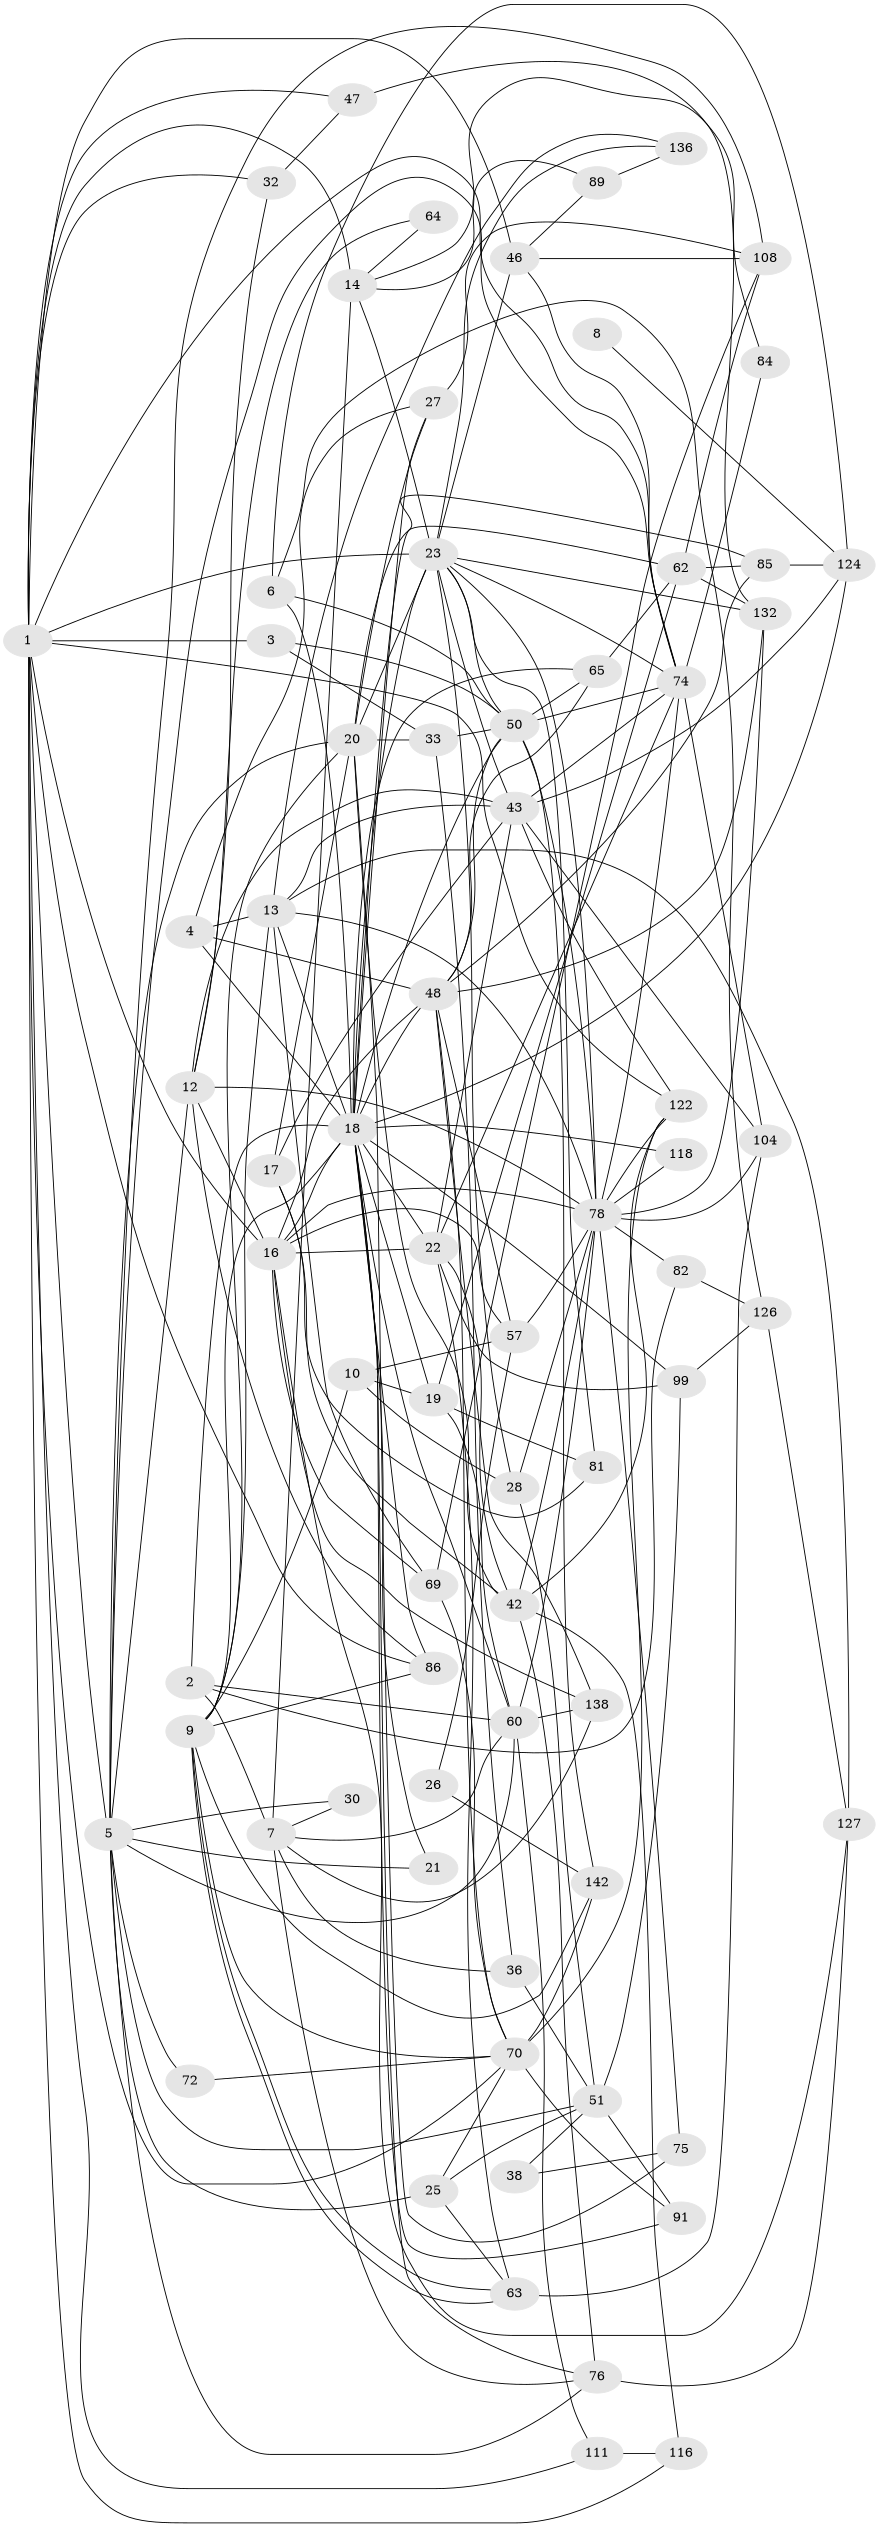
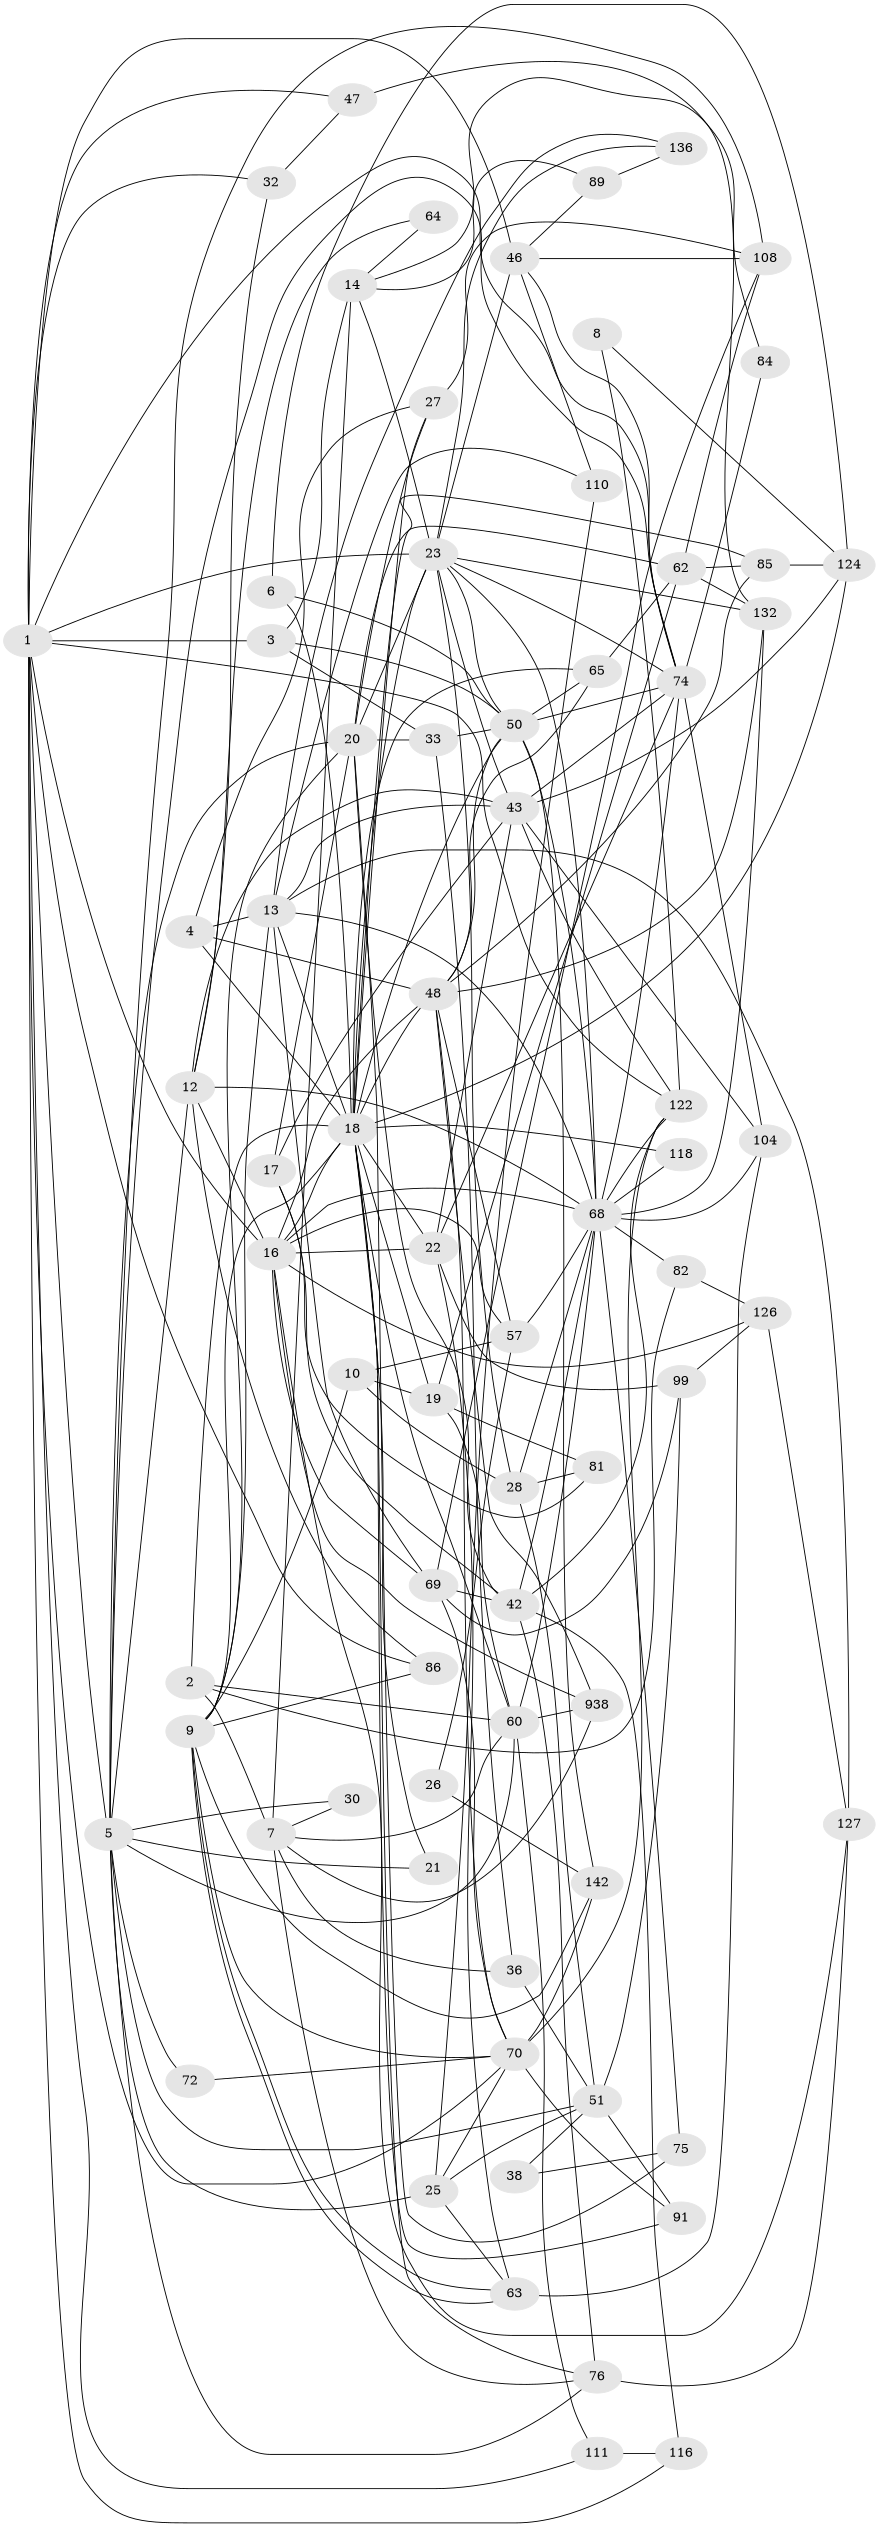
(65, 222) -> (321, 476)
none -> (597, 486)
(701, 509) -> (520, 1365)
none -> (652, 719)
(565, 990) -> (556, 1478)
(597, 1215) -> (597, 1215)
(521, 1252) -> (611, 1578)
(481, 1391) -> (474, 1595)
(388, 1439) -> none
(597, 1705) -> (597, 1705)
